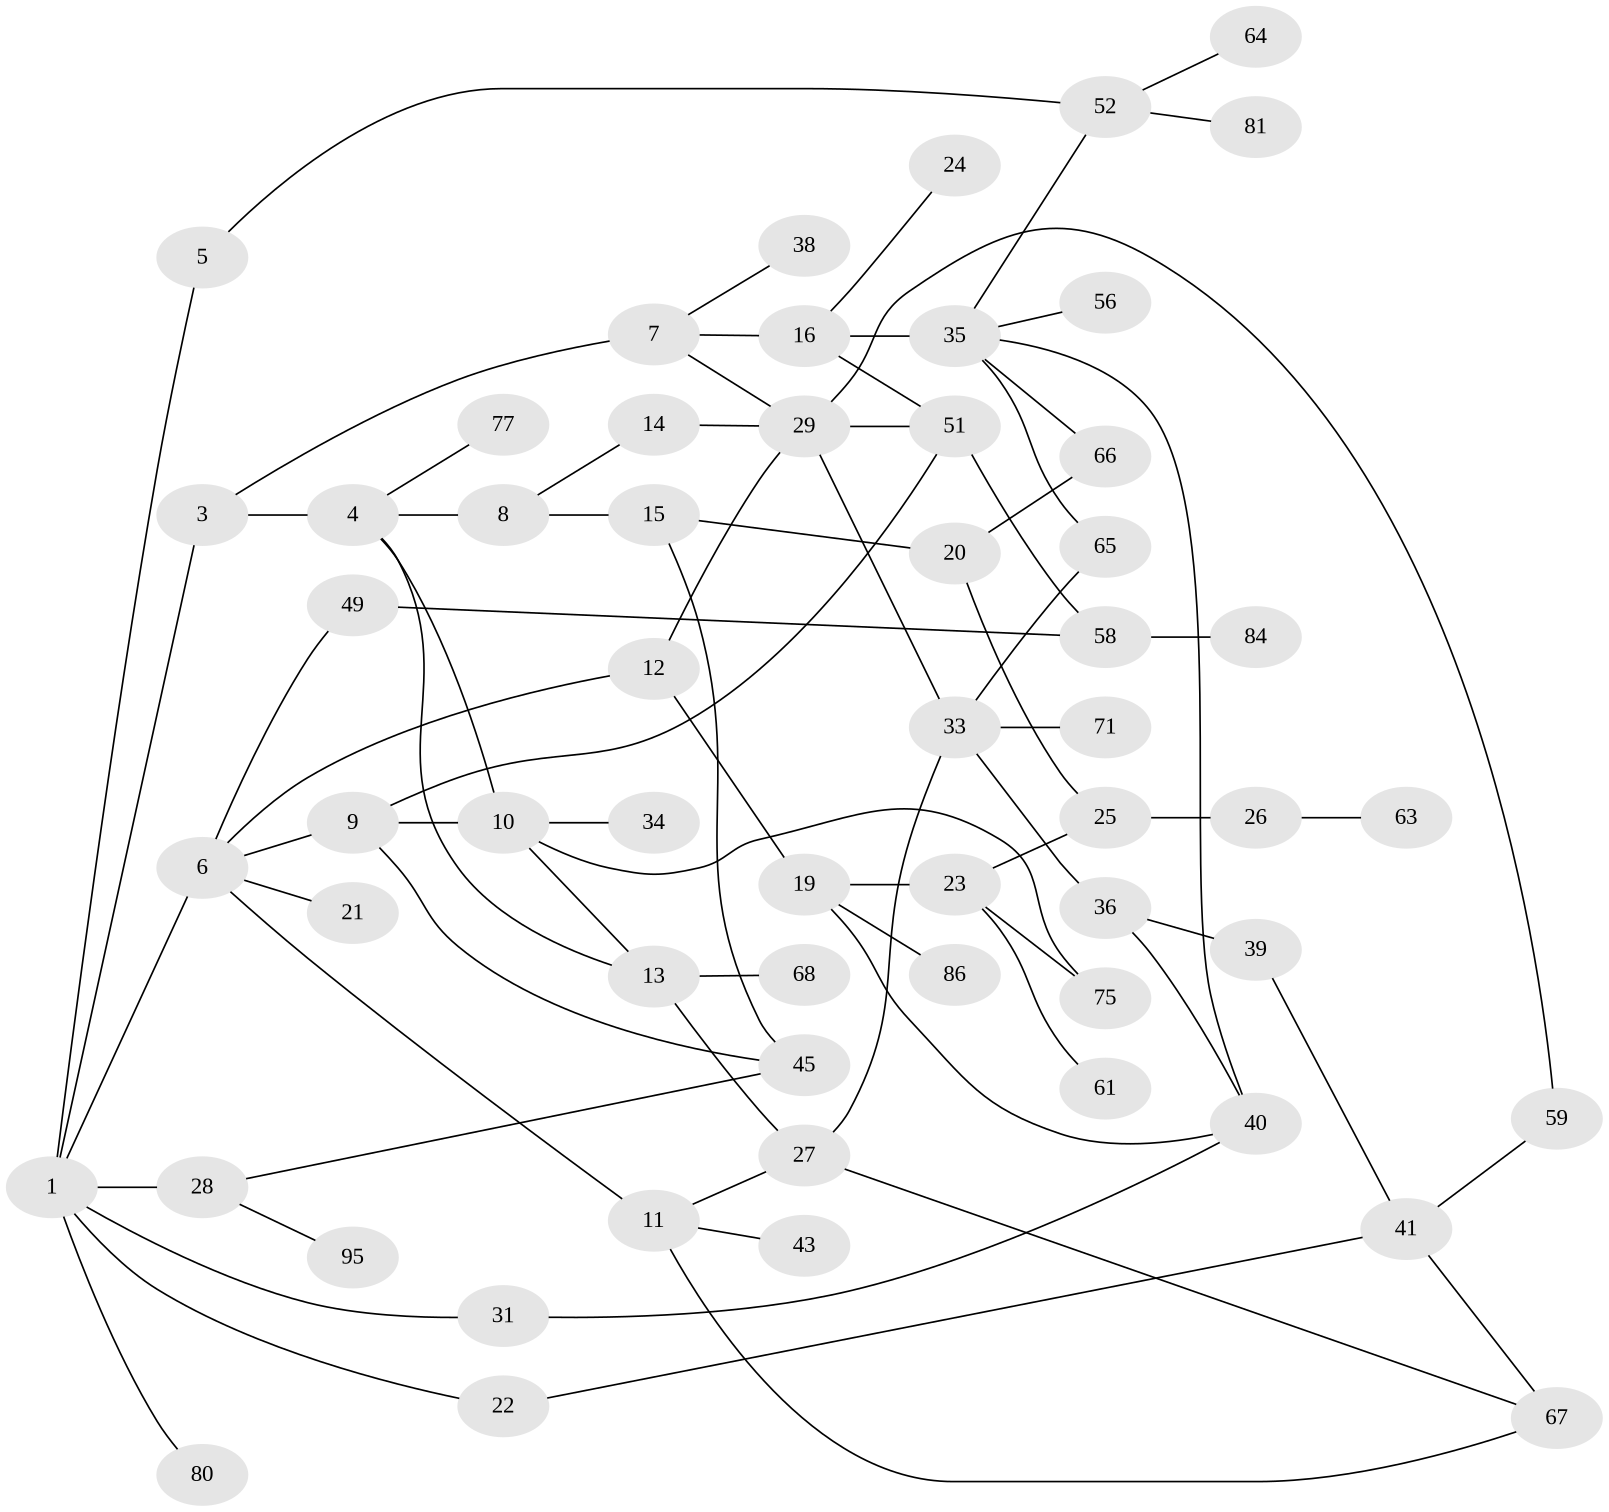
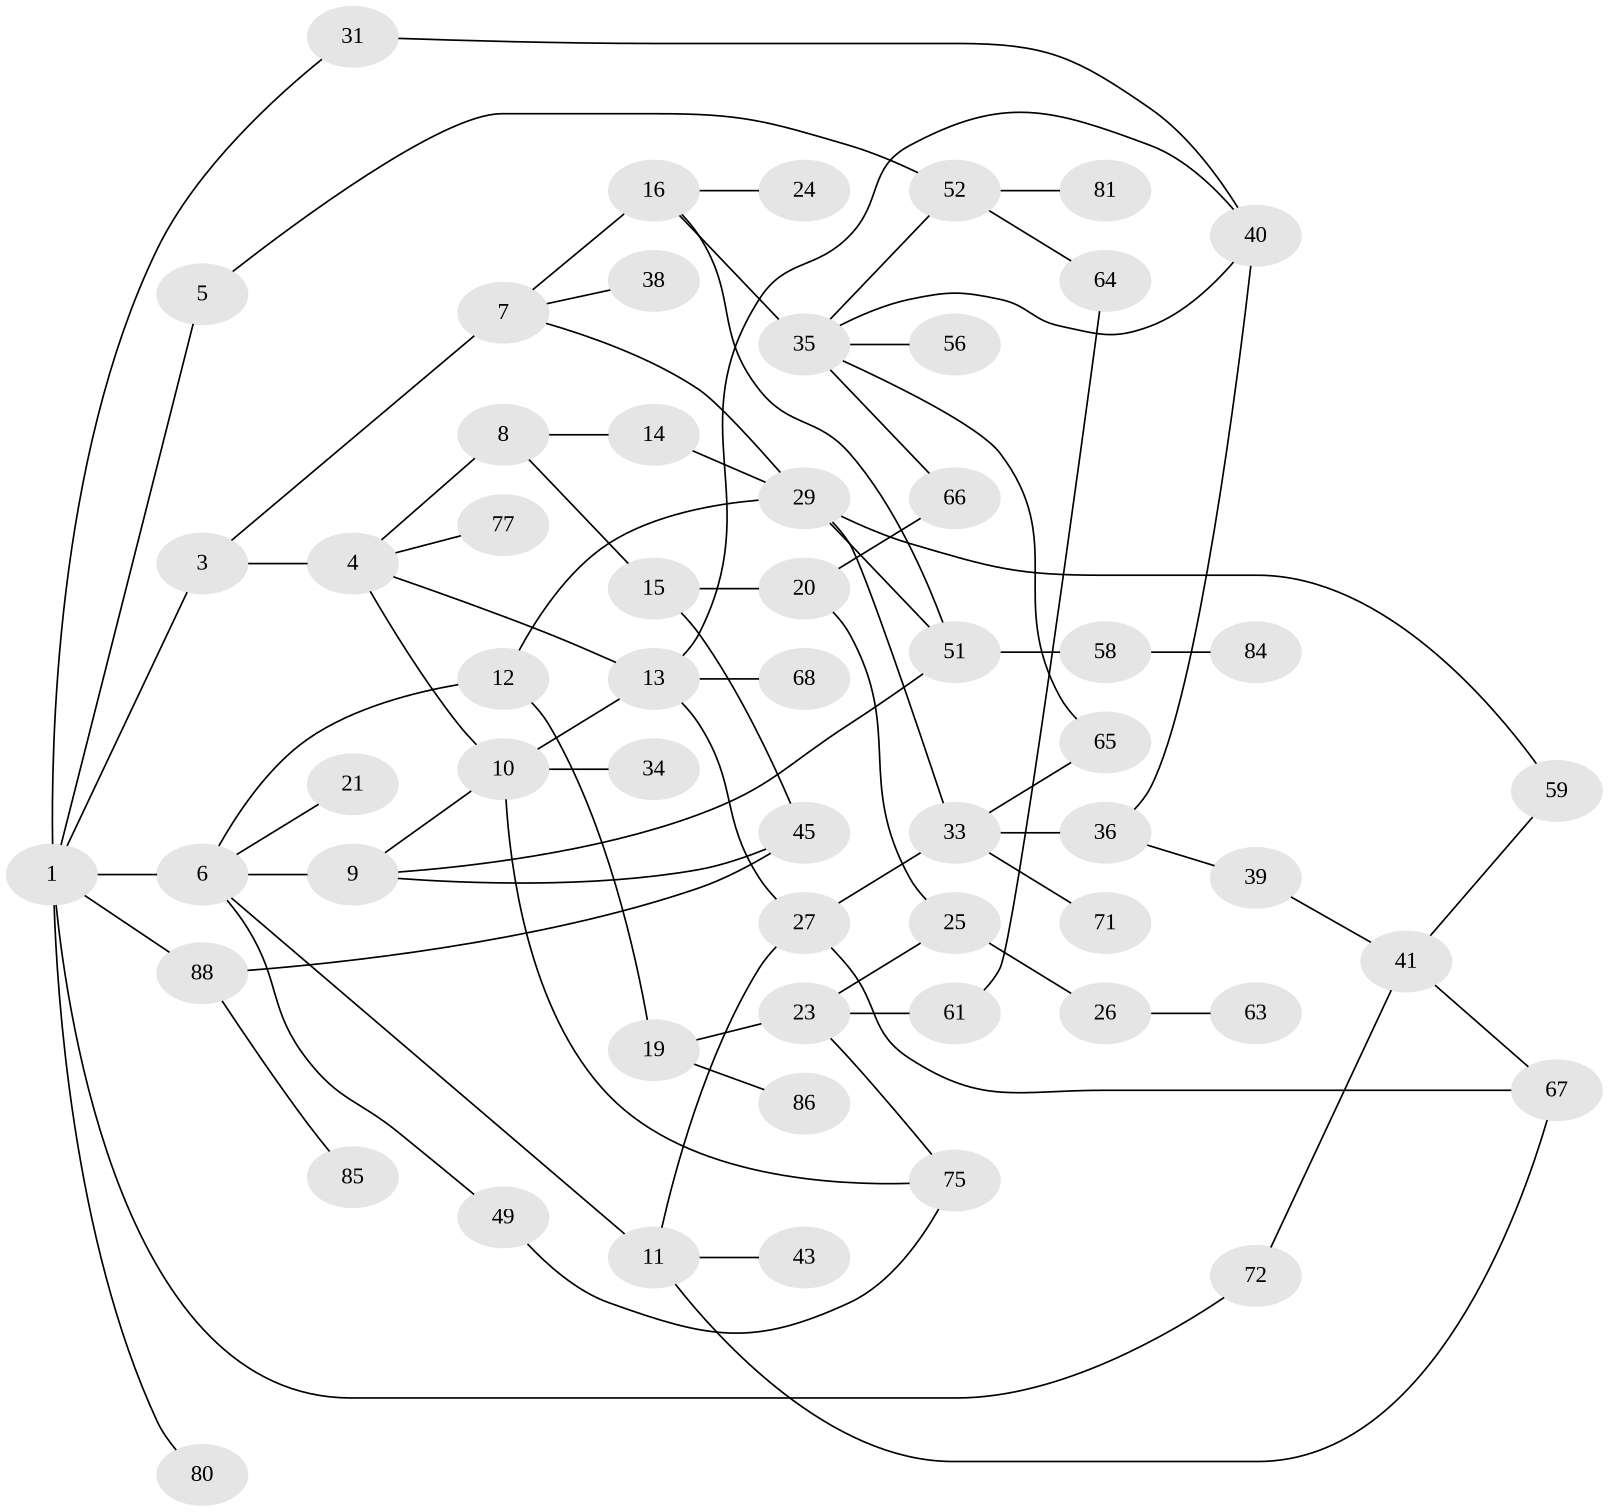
(729, 621) -> (744, 1332)
none -> (1055, 637)
(983, 1095) -> (843, 241)
(202, 1187) -> (202, 973)
(353, 1258) -> (353, 1177)
(503, 1406) -> (1256, 1276)
